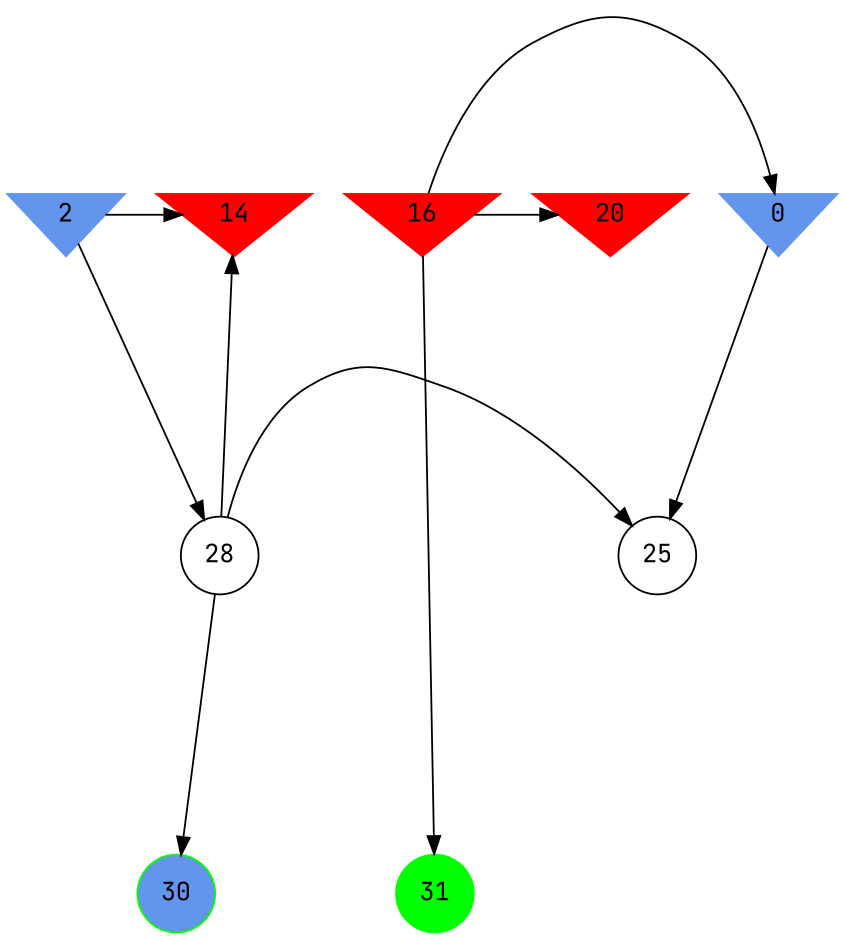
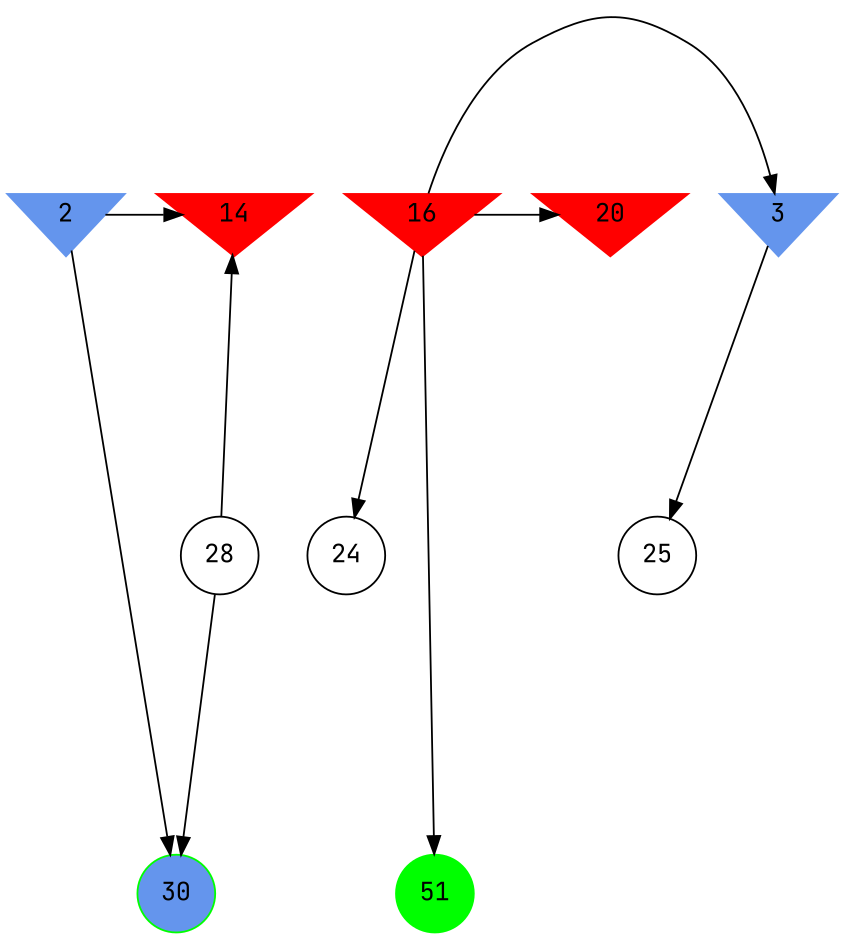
(778, 215) -> (778, 215)
(137, 373) -> (119, 544)
(405, 374) -> none
none -> (346, 556)
(435, 894) -> (435, 894)
